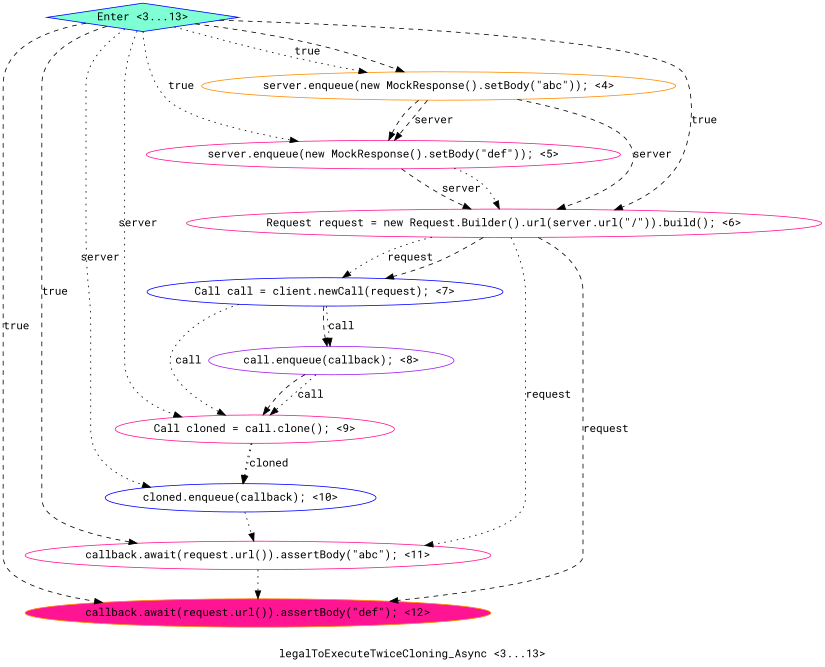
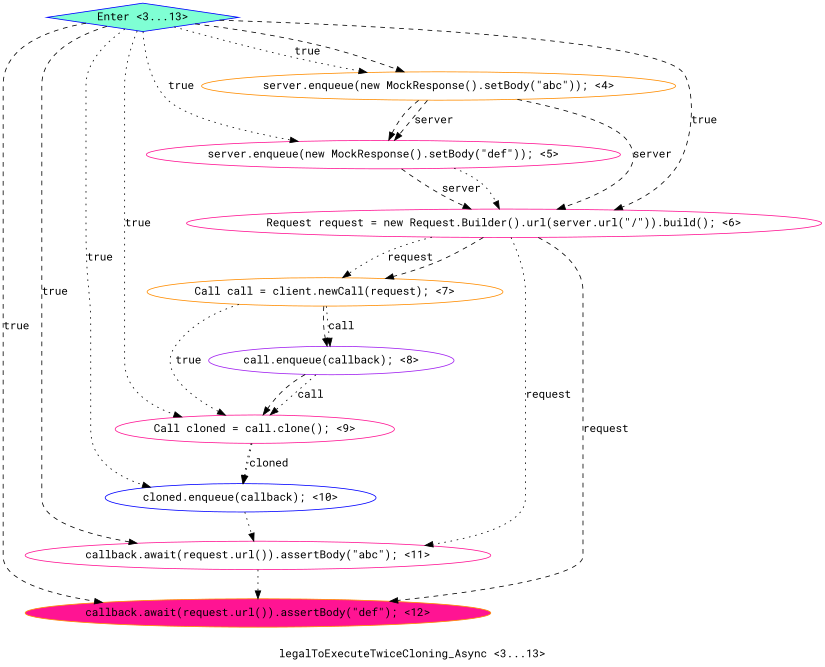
(138, 223) -> (138, 223)
(100, 258) -> (100, 258)
(325, 292) -> (325, 292)
(189, 361) -> (189, 361)
